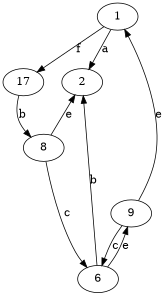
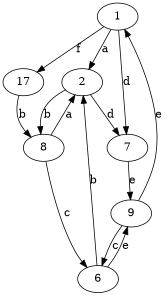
none -> (47, 104)
(69, 115) -> (69, 115)
none -> (127, 148)
